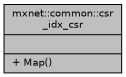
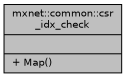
(63, 25) -> (63, 25)
